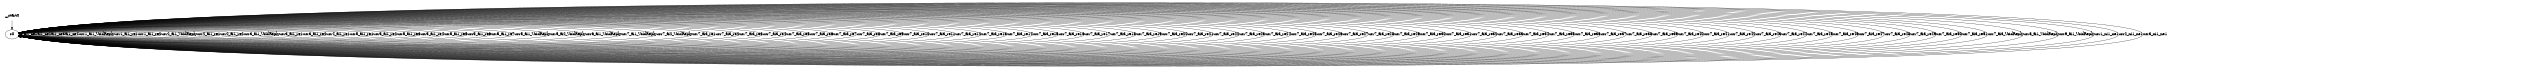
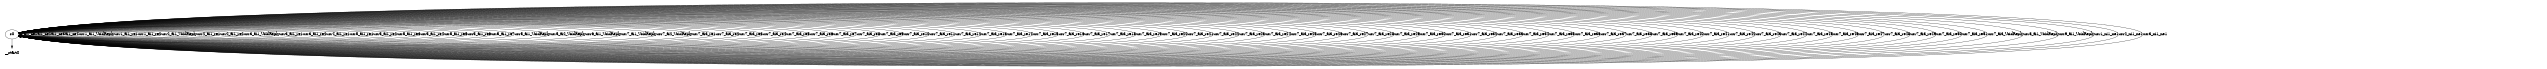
(12, 24) -> (12, 42)
